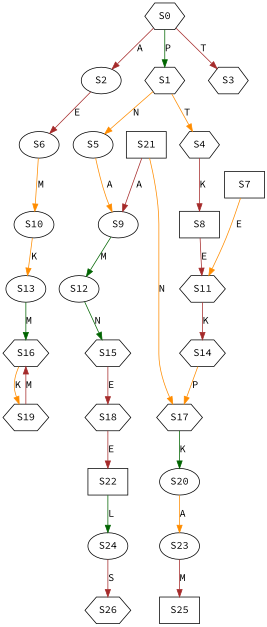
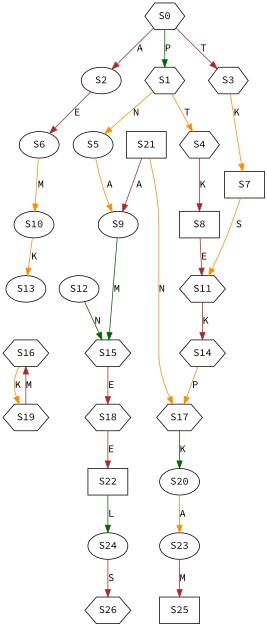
none -> (236, 129)
(239, 225) -> (239, 225)
(101, 254) -> (113, 285)
(26, 317) -> none
